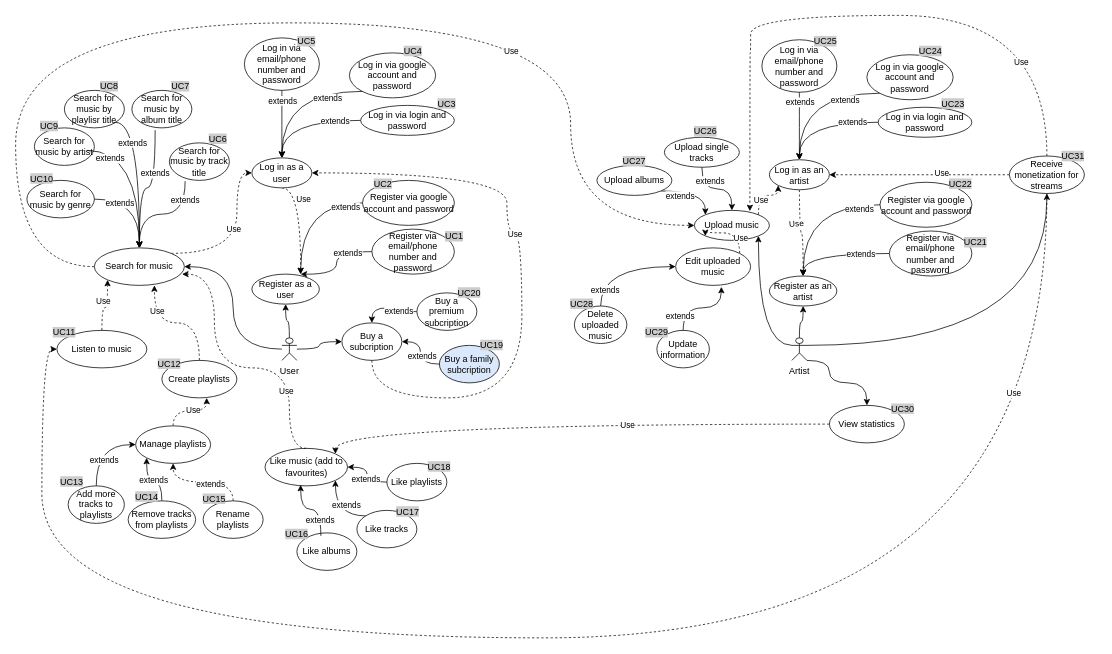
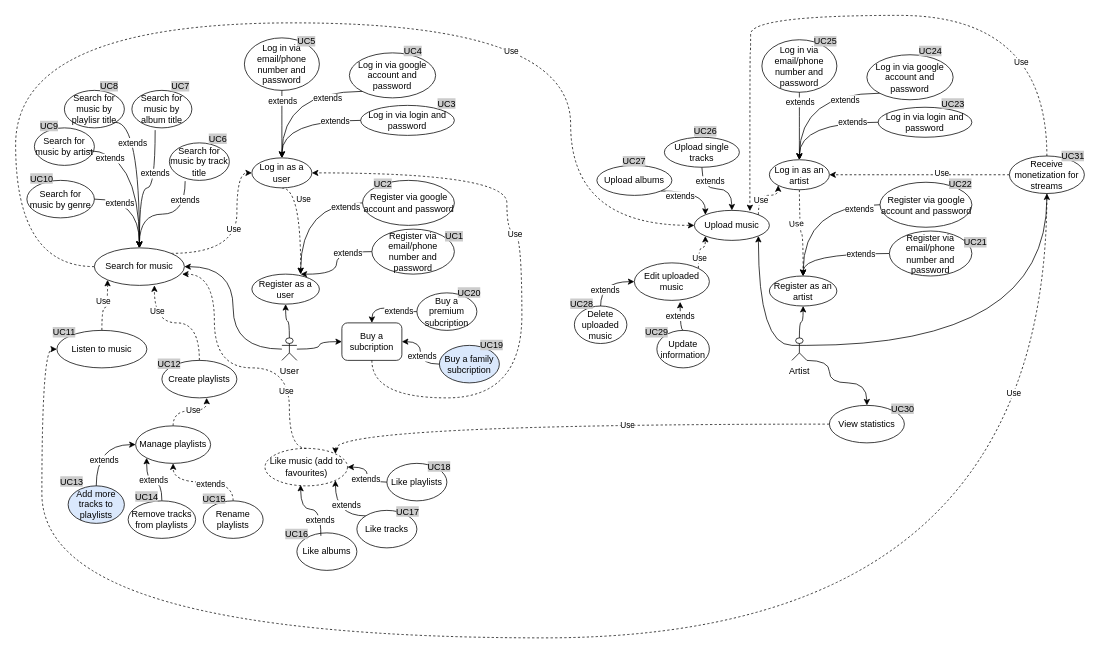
(713, 267) -> (672, 282)
(372, 342) -> (372, 342)
(306, 467) -> (306, 467)
(96, 505) -> (96, 505)
